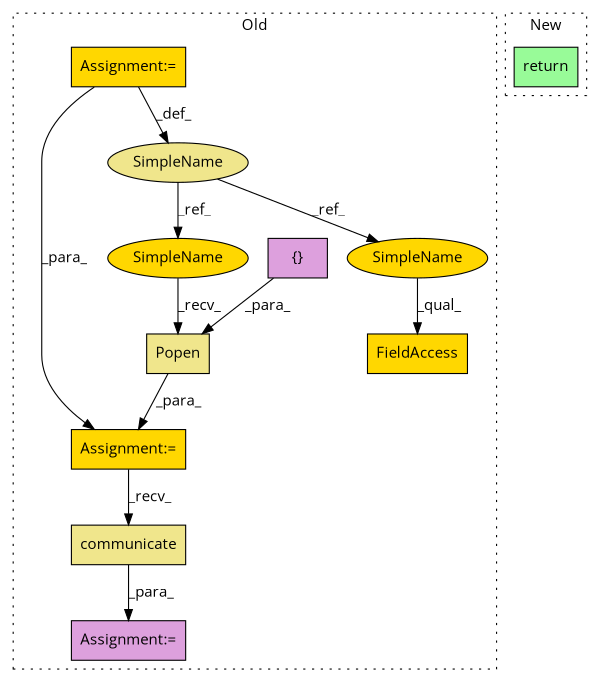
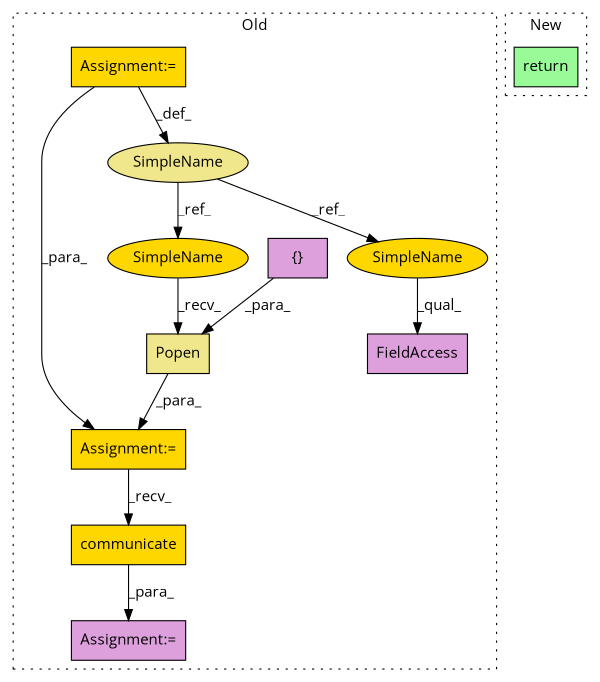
(417, 354) -> (417, 354)
(129, 545) -> (129, 545)
